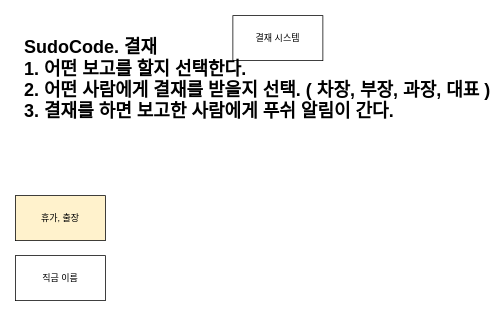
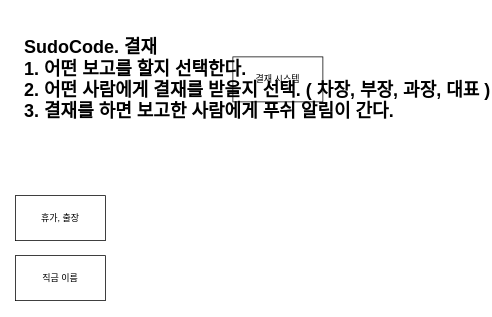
(278, 38) -> (278, 79)
(60, 218) -> (60, 218)
